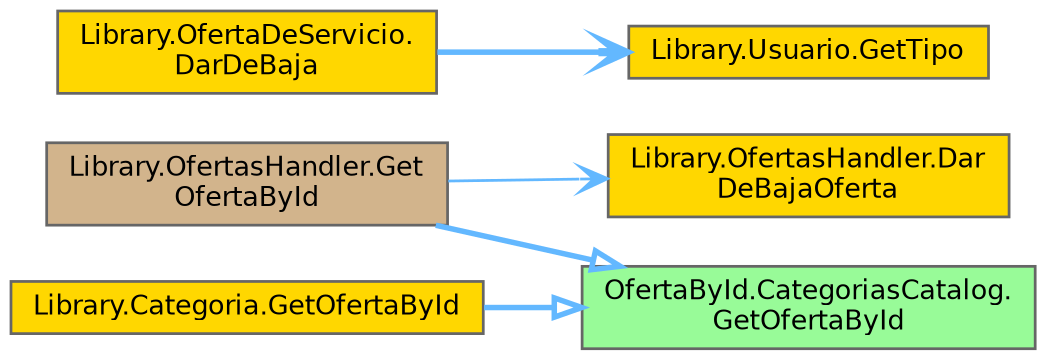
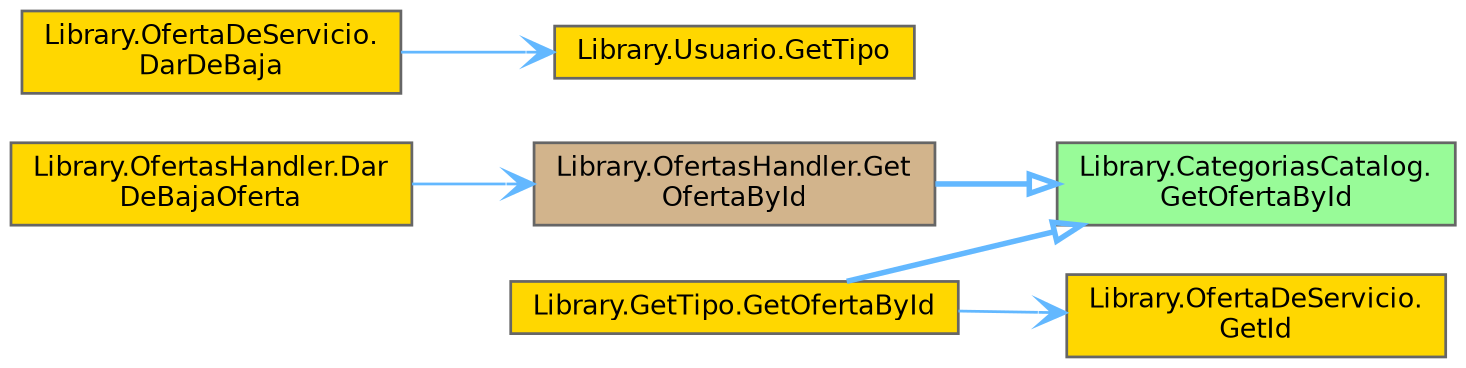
(519, 52) -> (463, 52)
(514, 180) -> (459, 184)
(247, 308) -> (735, 308)
(809, 308) -> (1256, 184)
none -> (1256, 316)
